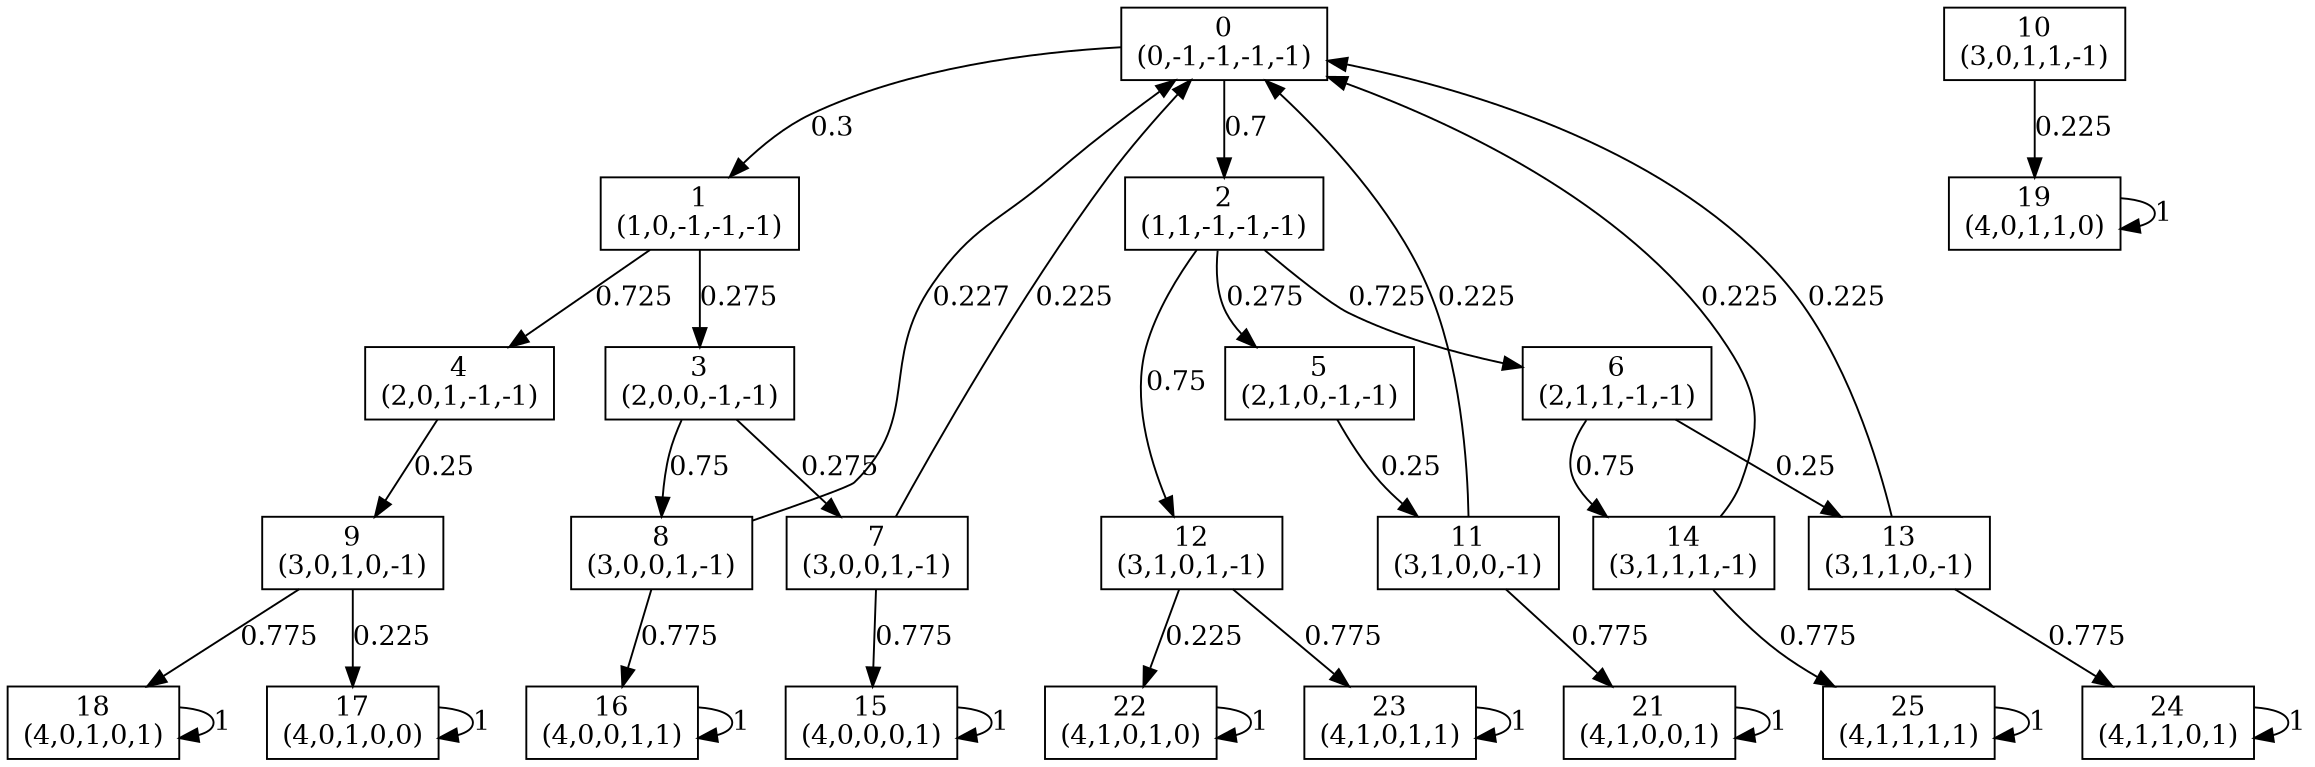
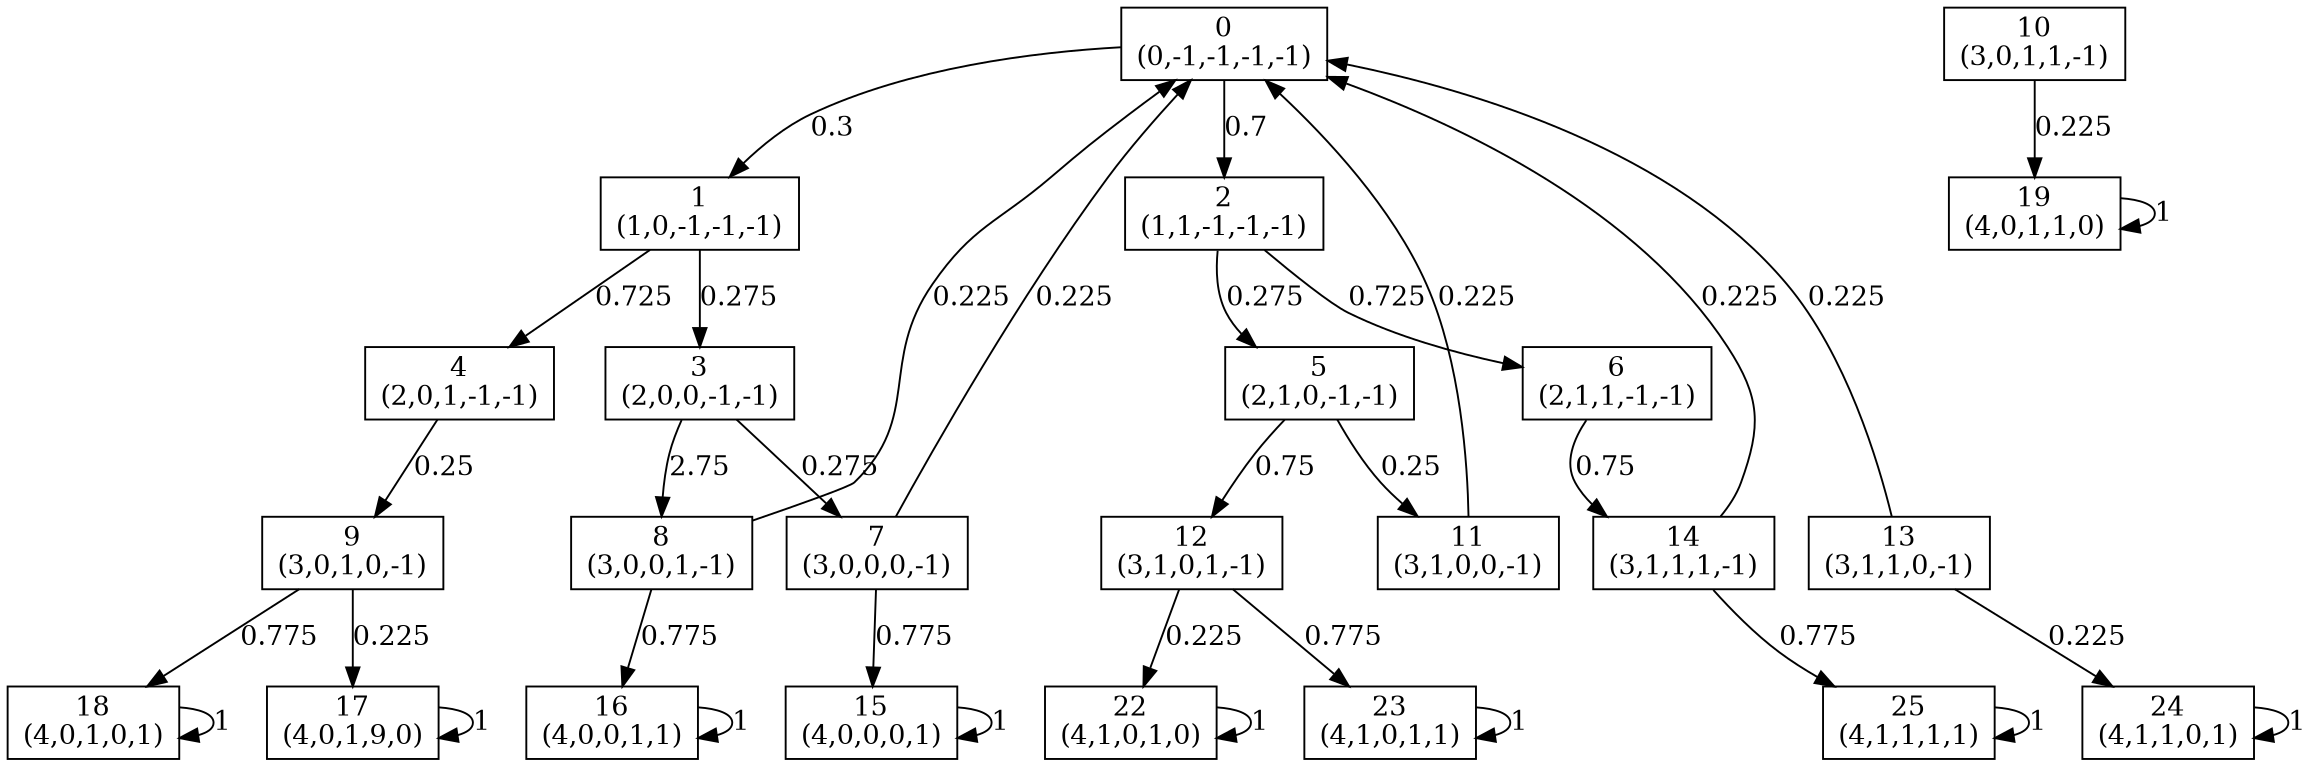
(972, 298) -> (972, 298)
(1142, 369) -> (1251, 458)
(700, 468) -> (700, 468)
(1761, 470) -> none
(877, 553) -> (877, 553)
(2087, 638) -> (2087, 638)
(353, 723) -> (353, 723)
(1650, 723) -> none
